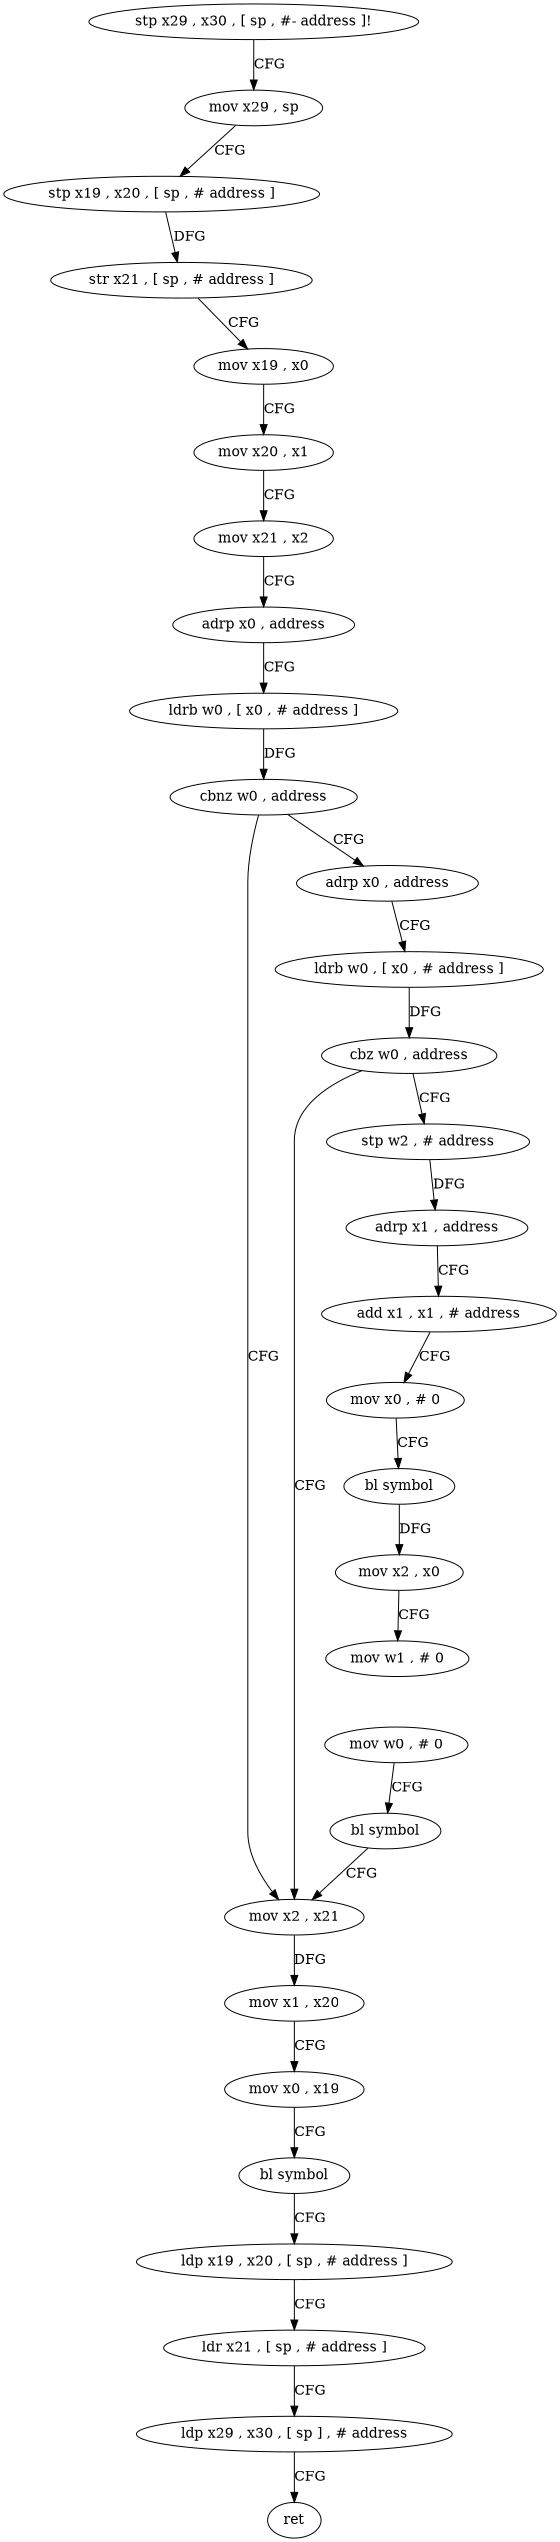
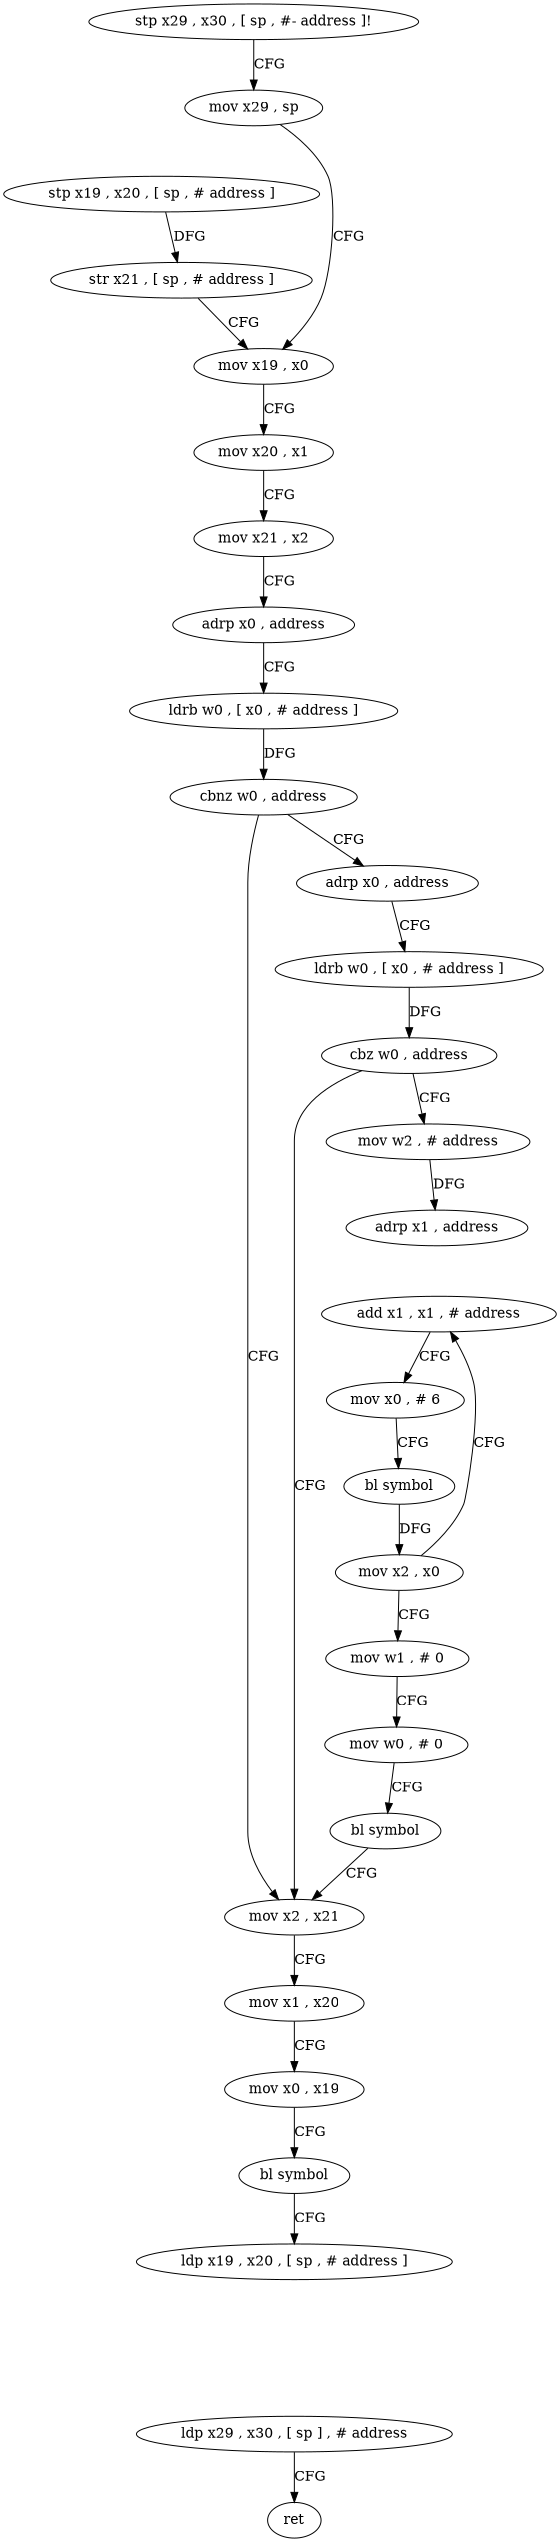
(212, 147) -> (332, 229)
(428, 1142) -> (428, 1142)
(438, 1266) -> (472, 1454)
(395, 1400) -> (395, 1400)
none -> (397, 1697)
(310, 1960) -> (310, 1960)
(294, 2348) -> none
